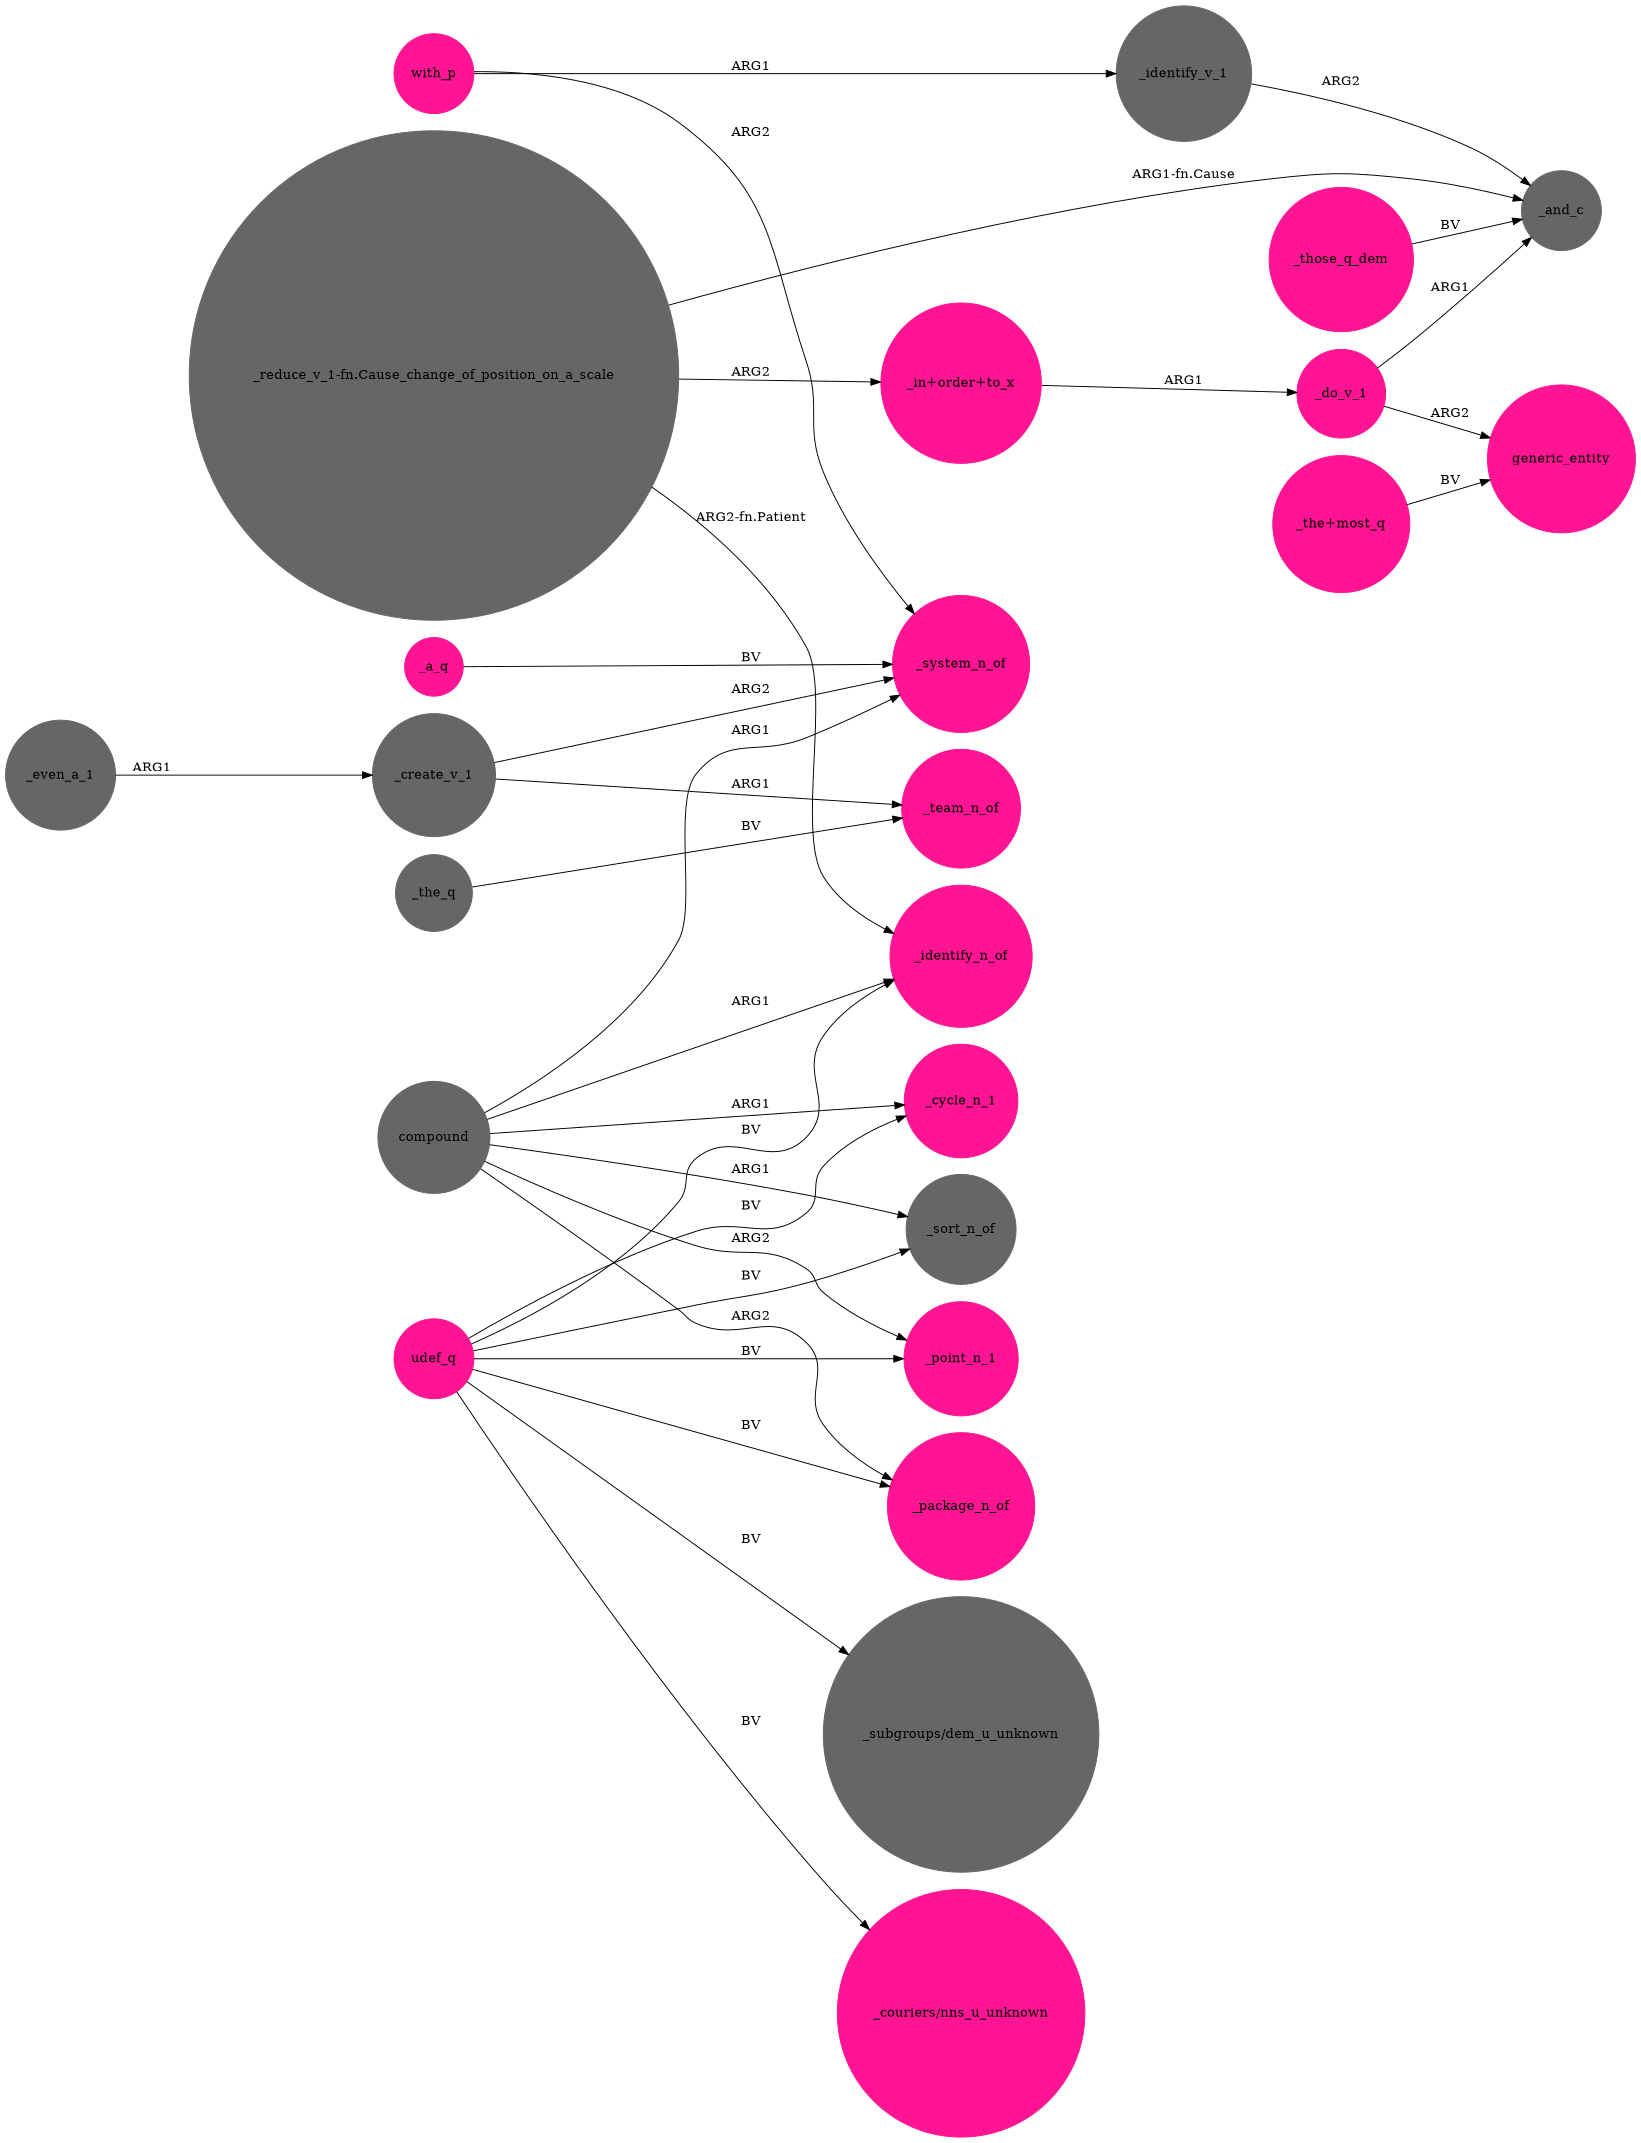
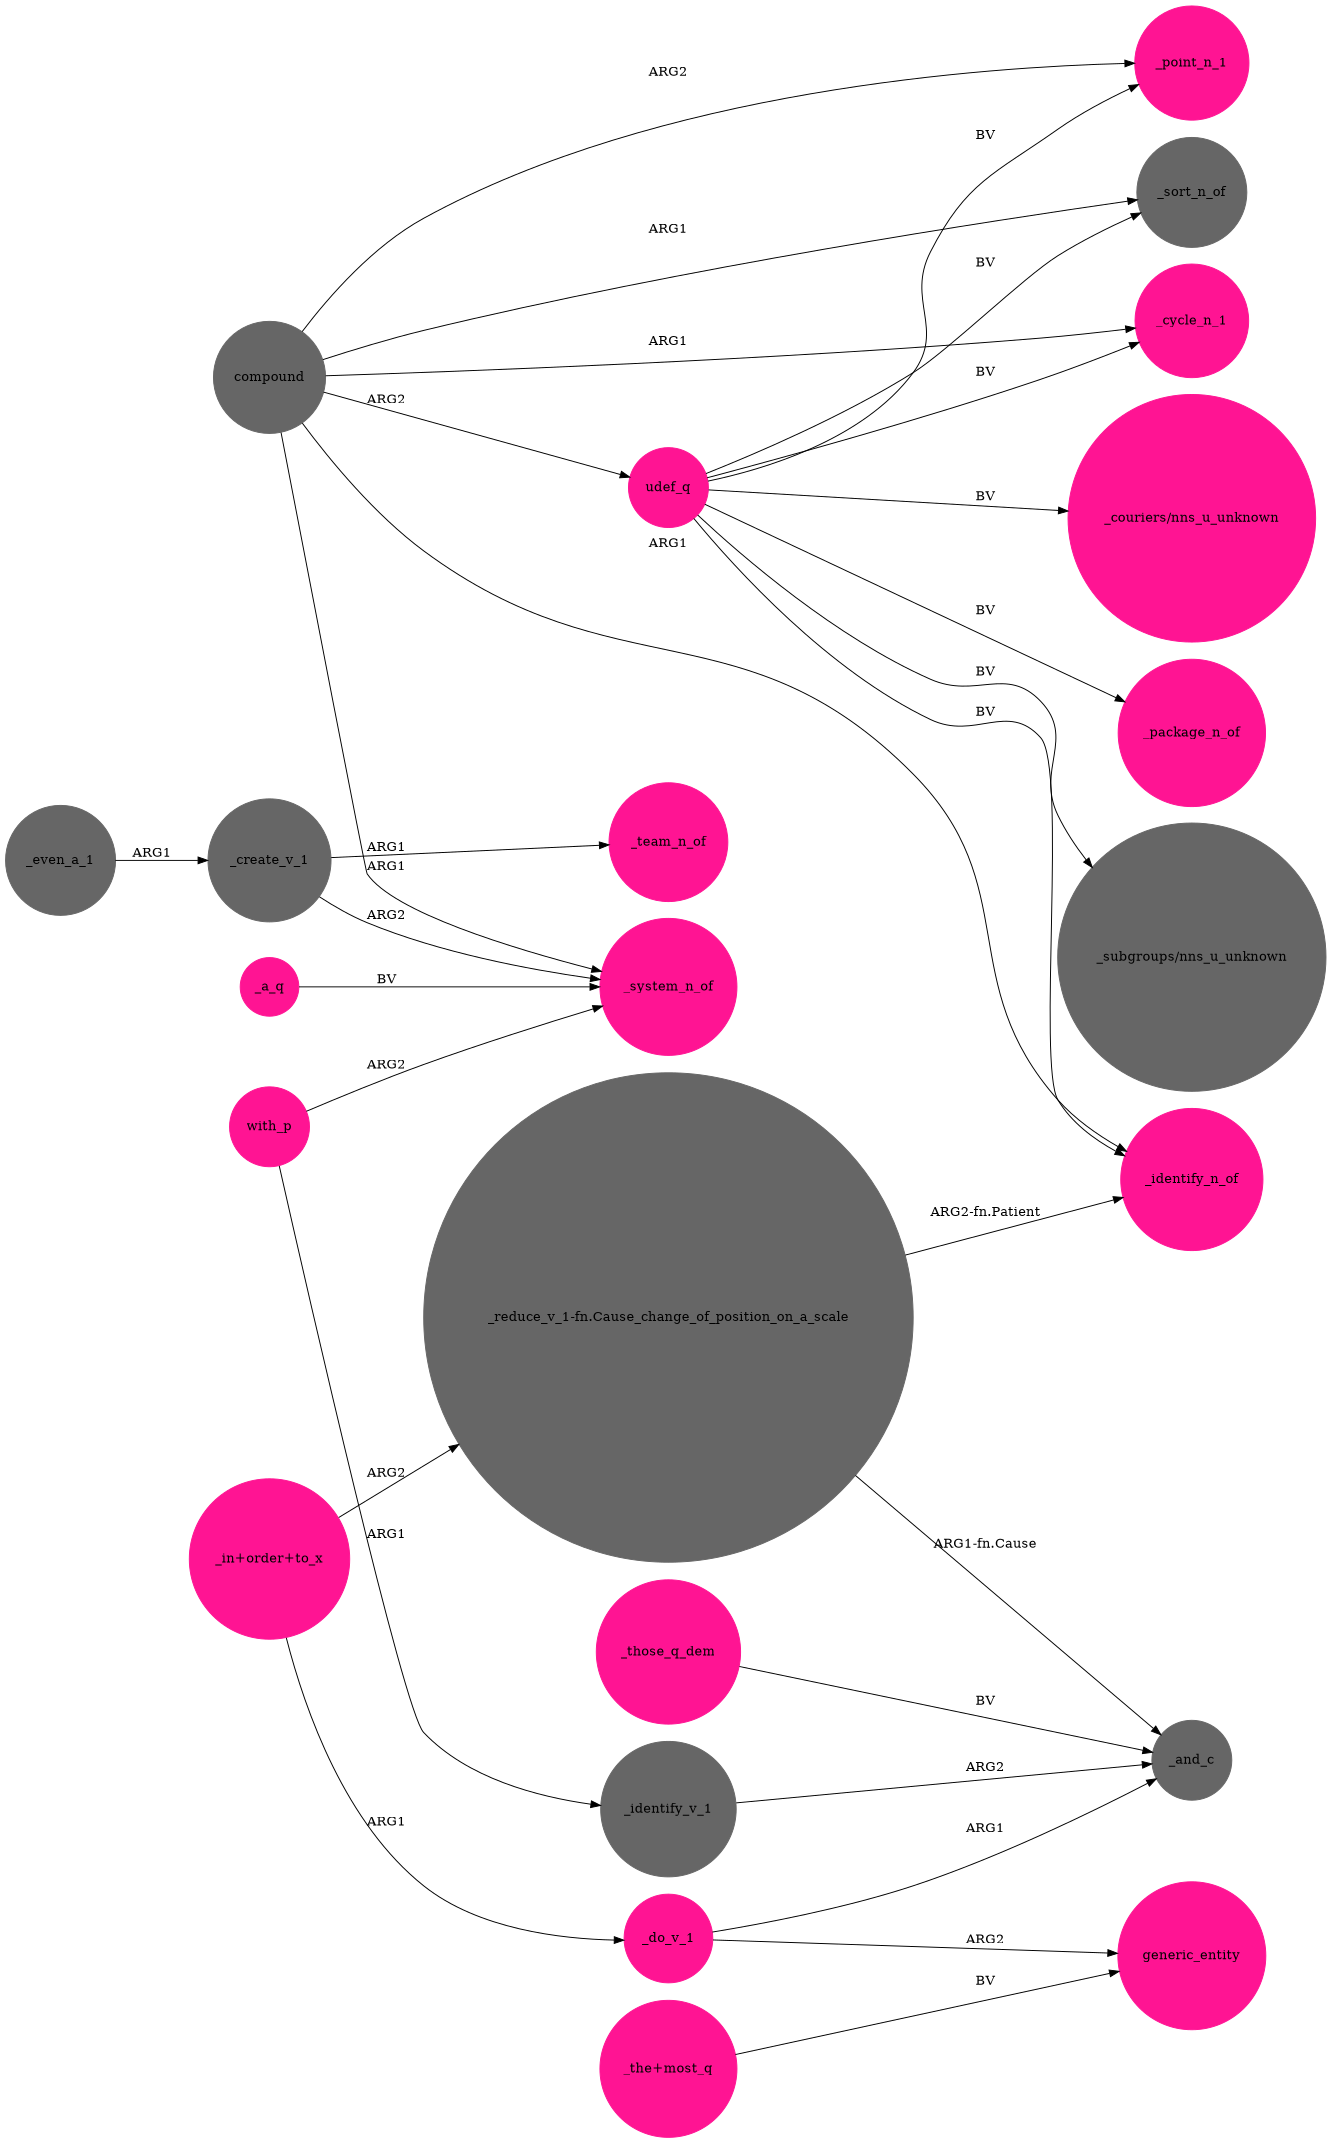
(775, 380) -> (395, 1484)
(434, 893) -> none
(704, 1326) -> (472, 433)
(961, 1734) -> (1192, 957)
